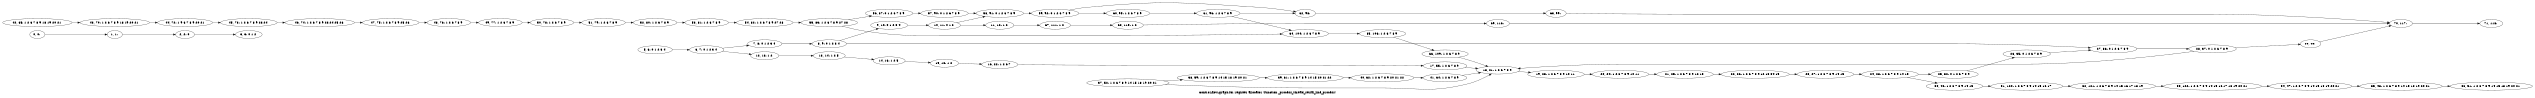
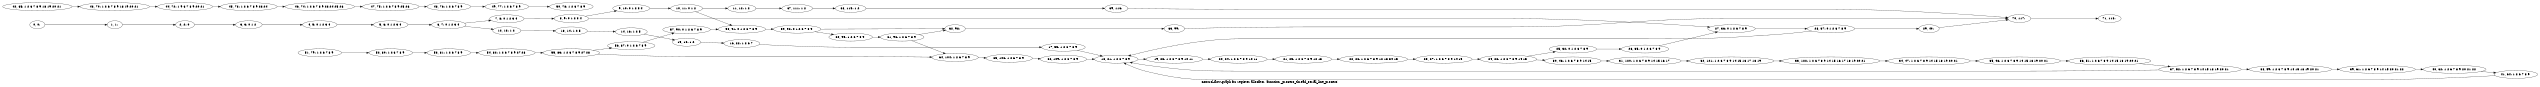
(577, 23) -> none
none -> (320, 25)
none -> (2154, 65)
